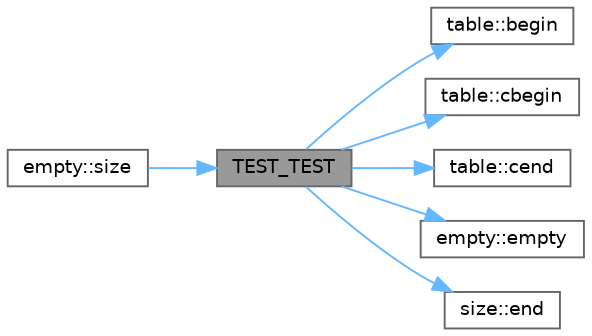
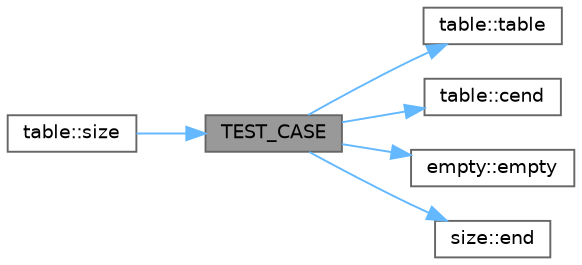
(502, 26) -> none
(502, 97) -> (493, 26)
(78, 168) -> (72, 133)
(284, 168) -> (274, 133)
